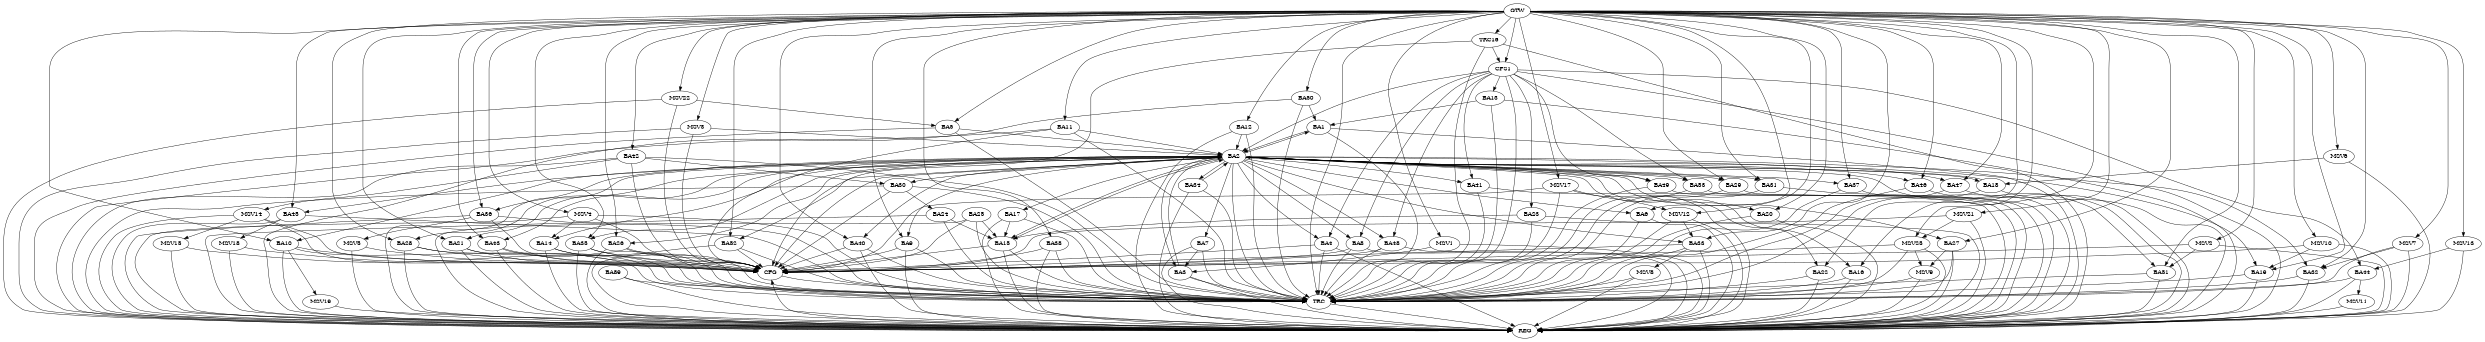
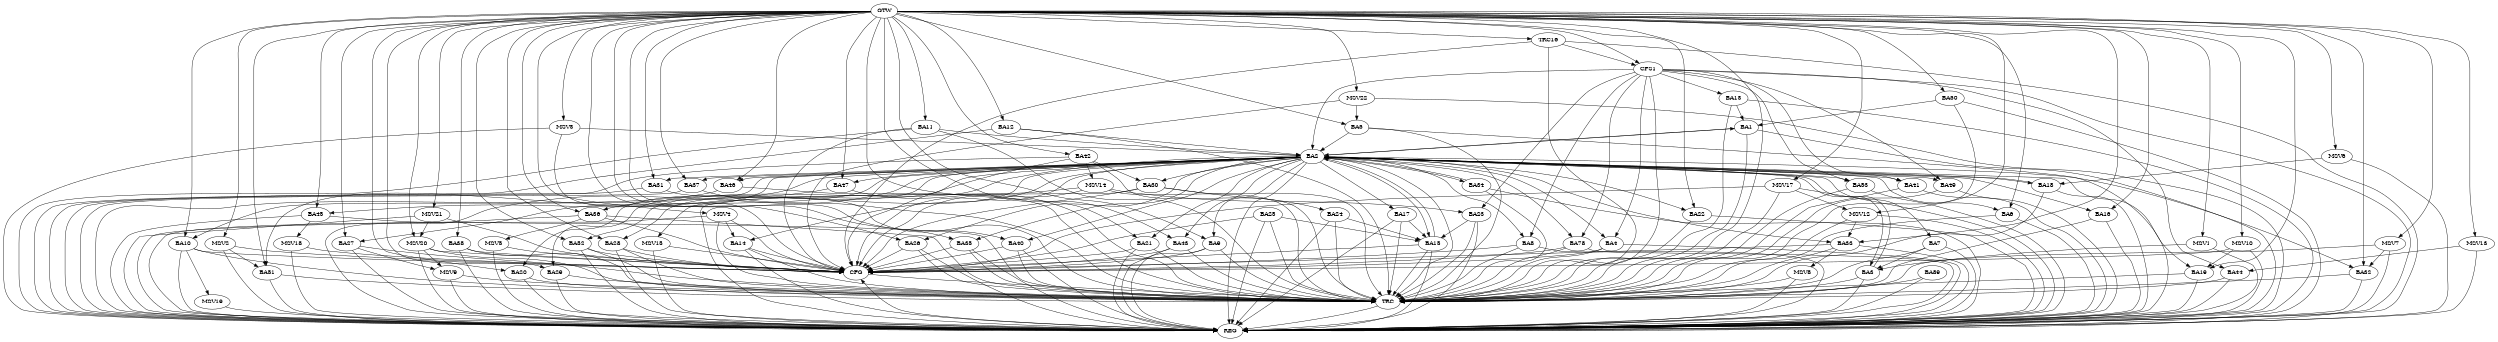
(1392, 244) -> (1577, 244)
(1912, 244) -> (417, 244)
(2357, 302) -> none
(710, 327) -> (1250, 201)
